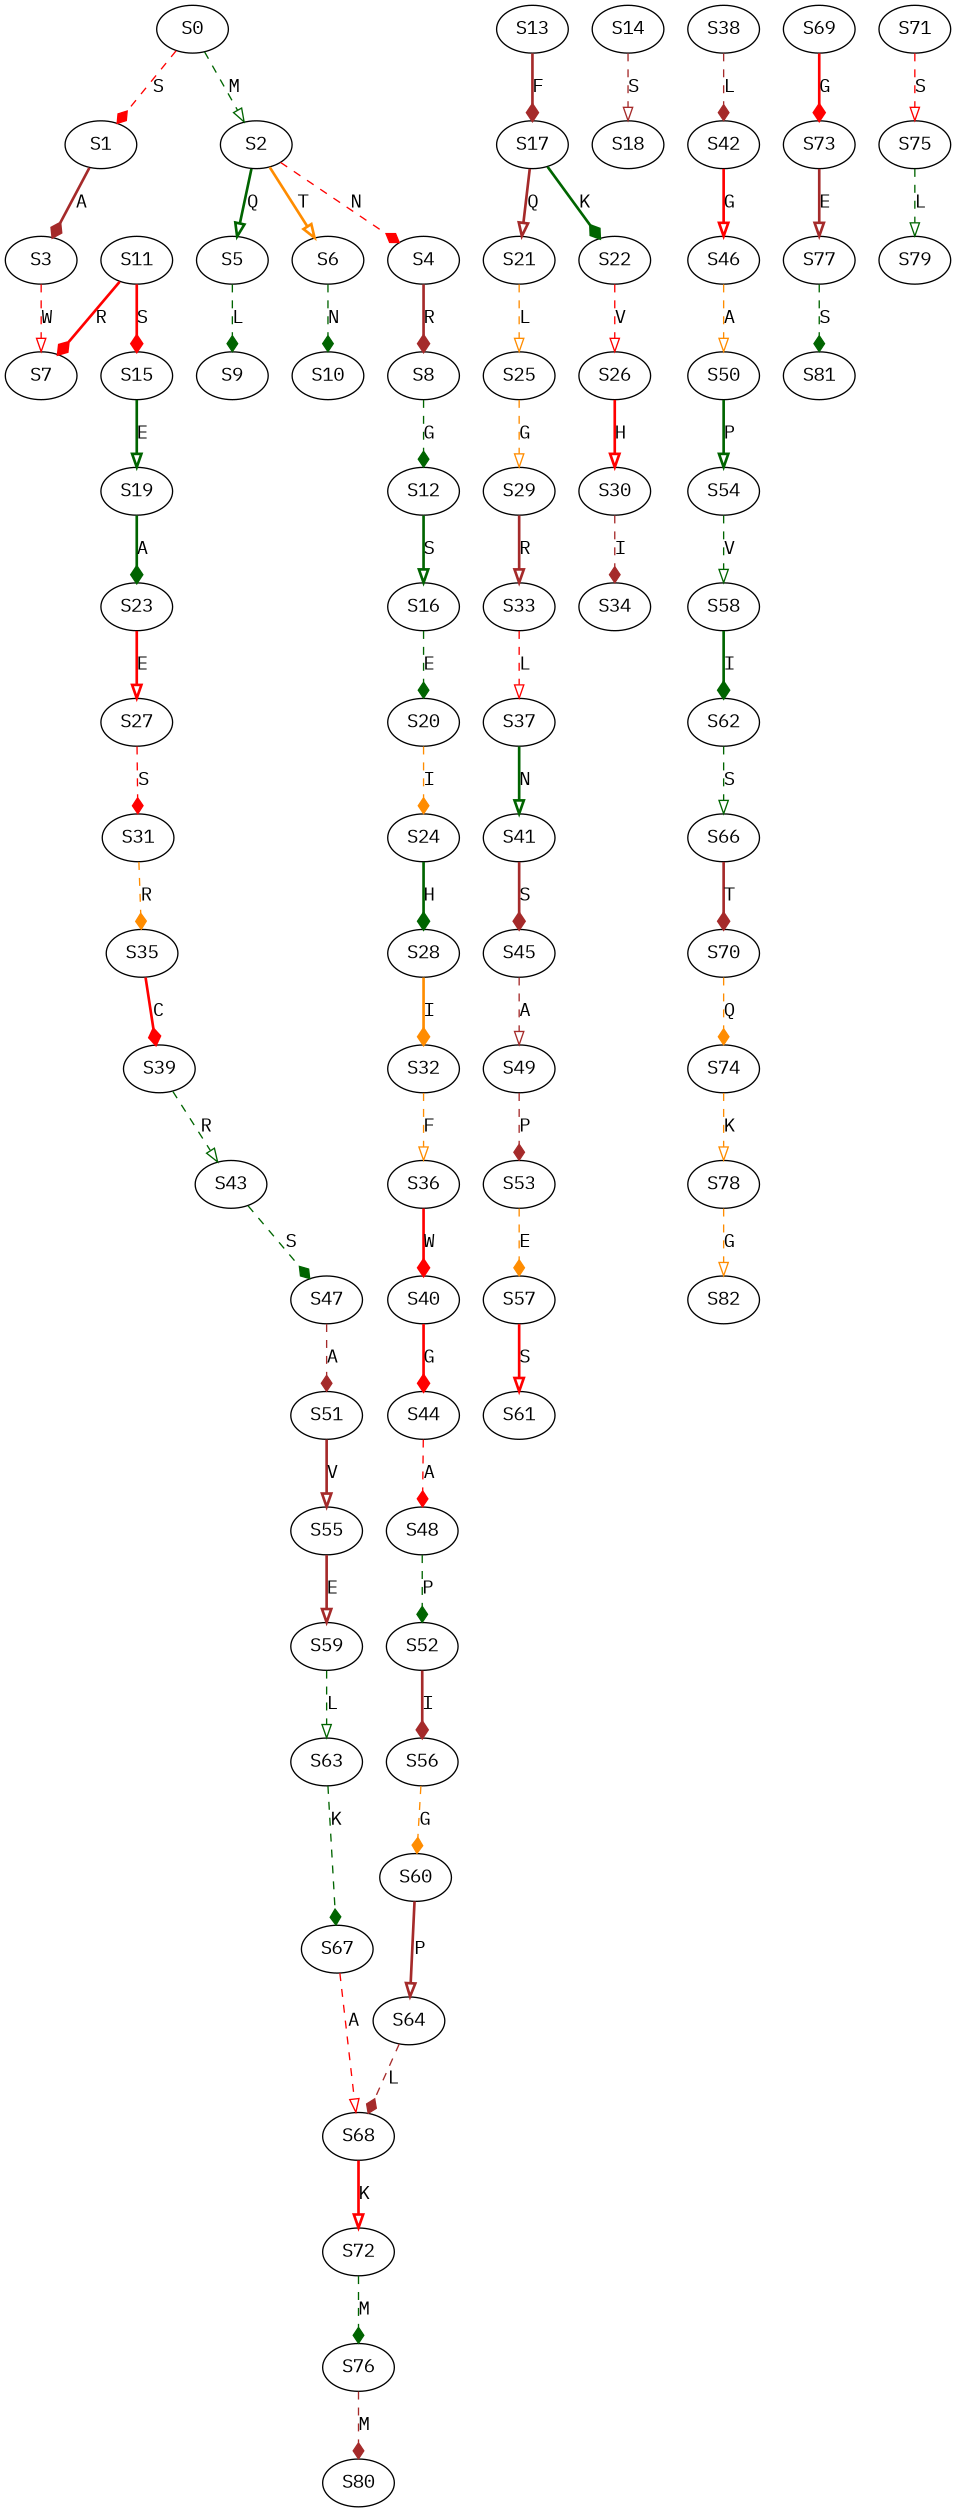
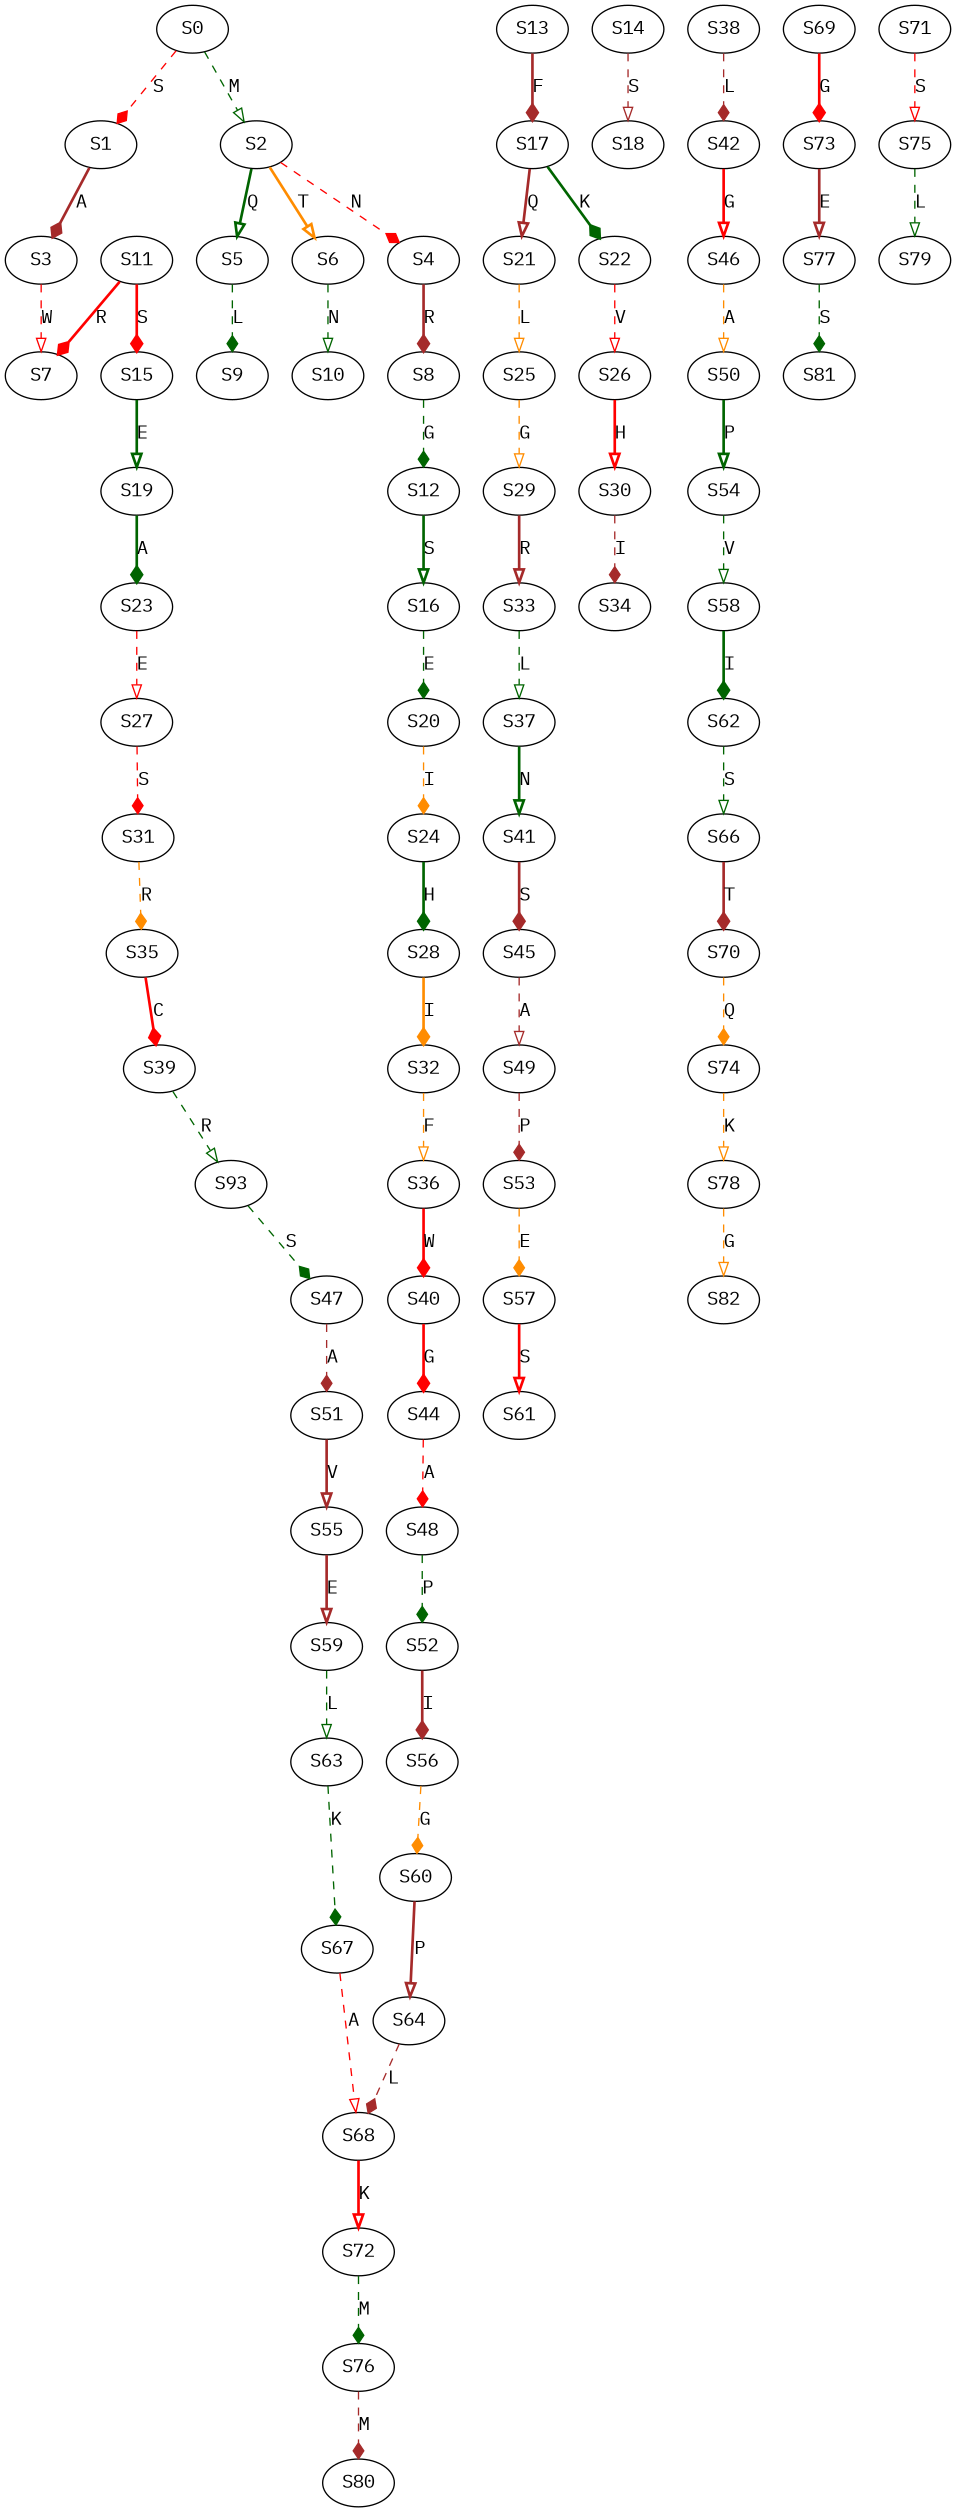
(328, 310) -> (328, 311)
(137, 658) -> (137, 658)
(519, 658) -> (519, 658)
(231, 1184) -> (231, 1184)
